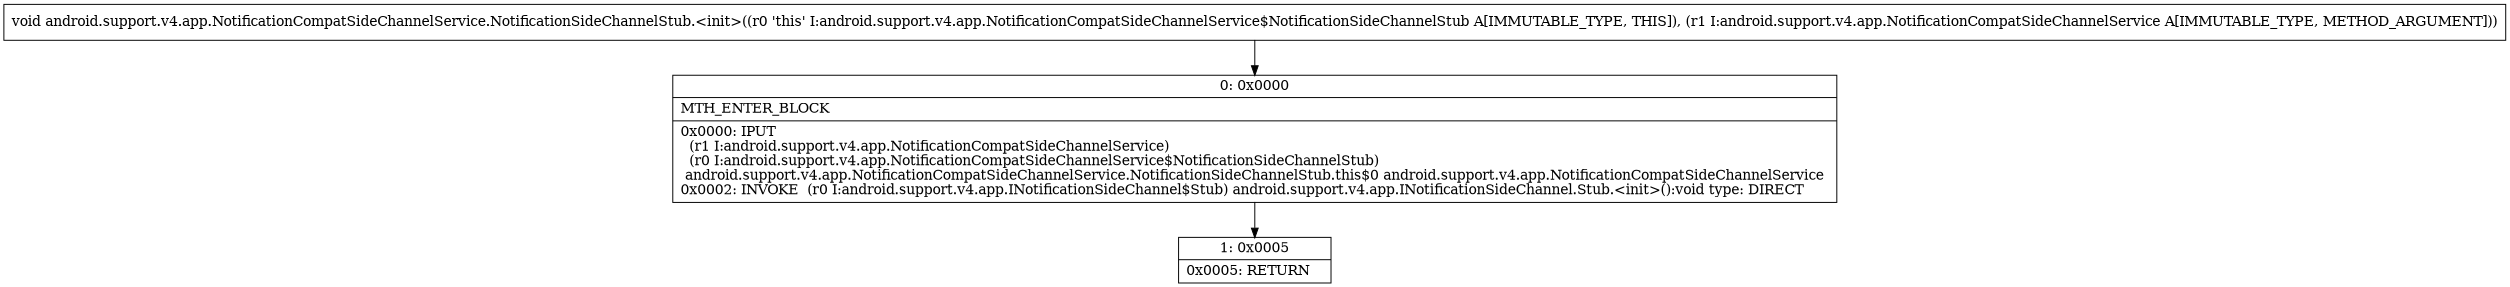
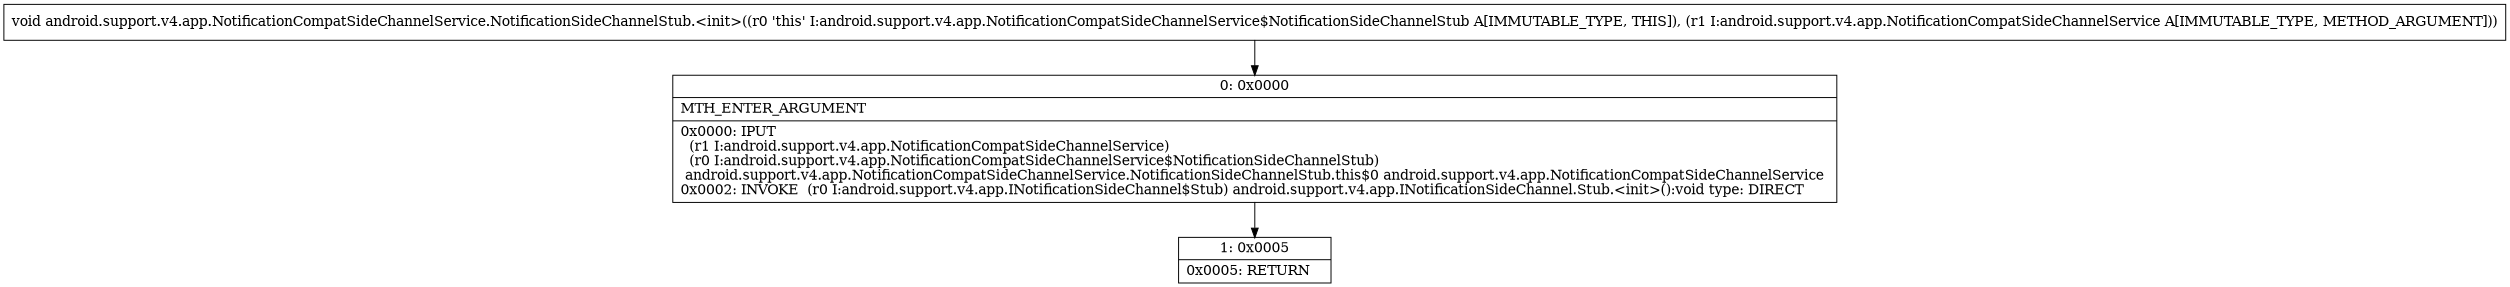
(755, 109) -> (773, 109)
